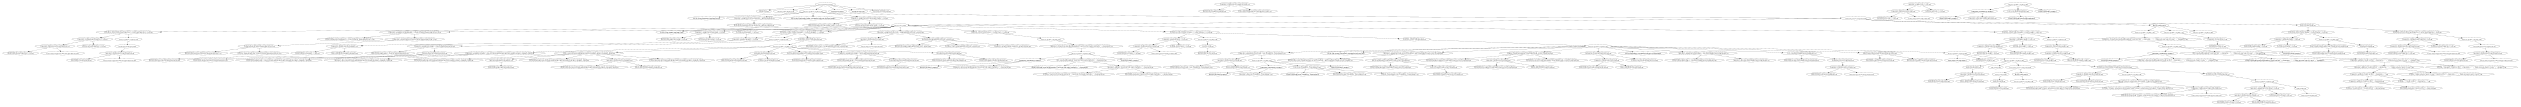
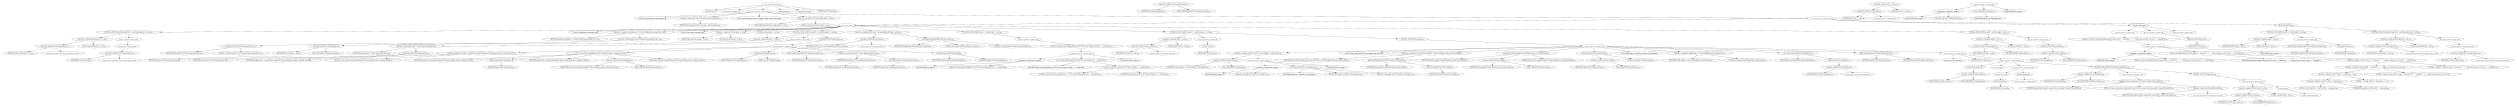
none -> (586, 32)
